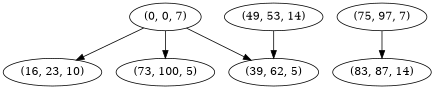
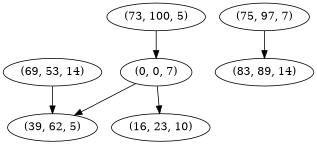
(274, 17) -> (52, 72)
(165, 41) -> (156, 41)
(382, 72) -> (264, 72)
